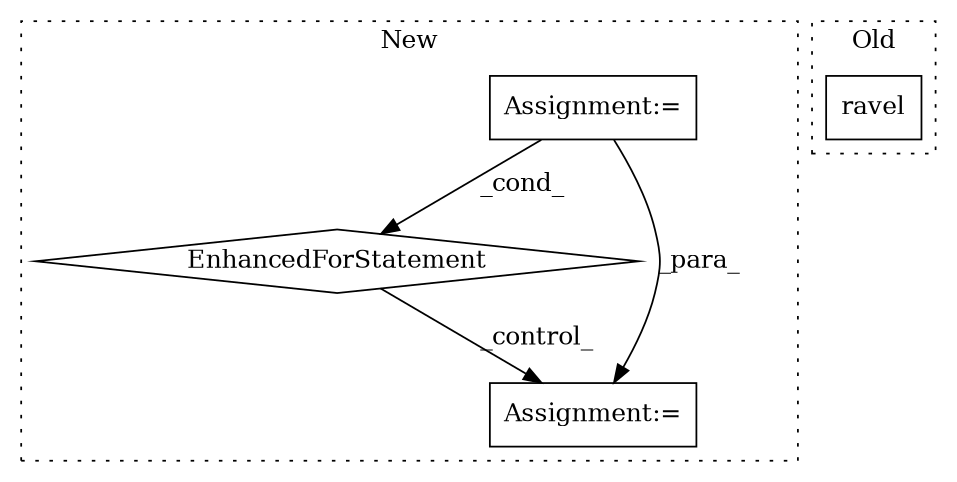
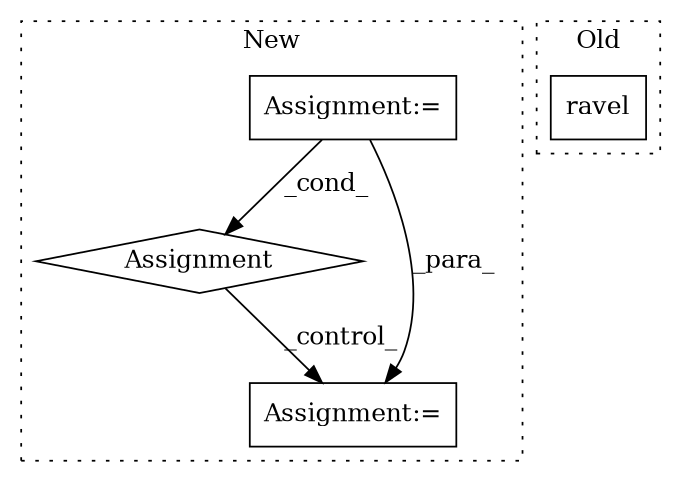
(337, 261) -> (199, 261)
